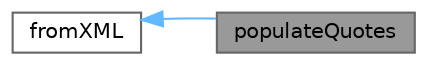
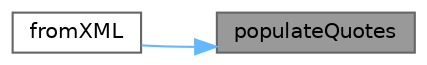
(190, 18) -> (168, 46)
